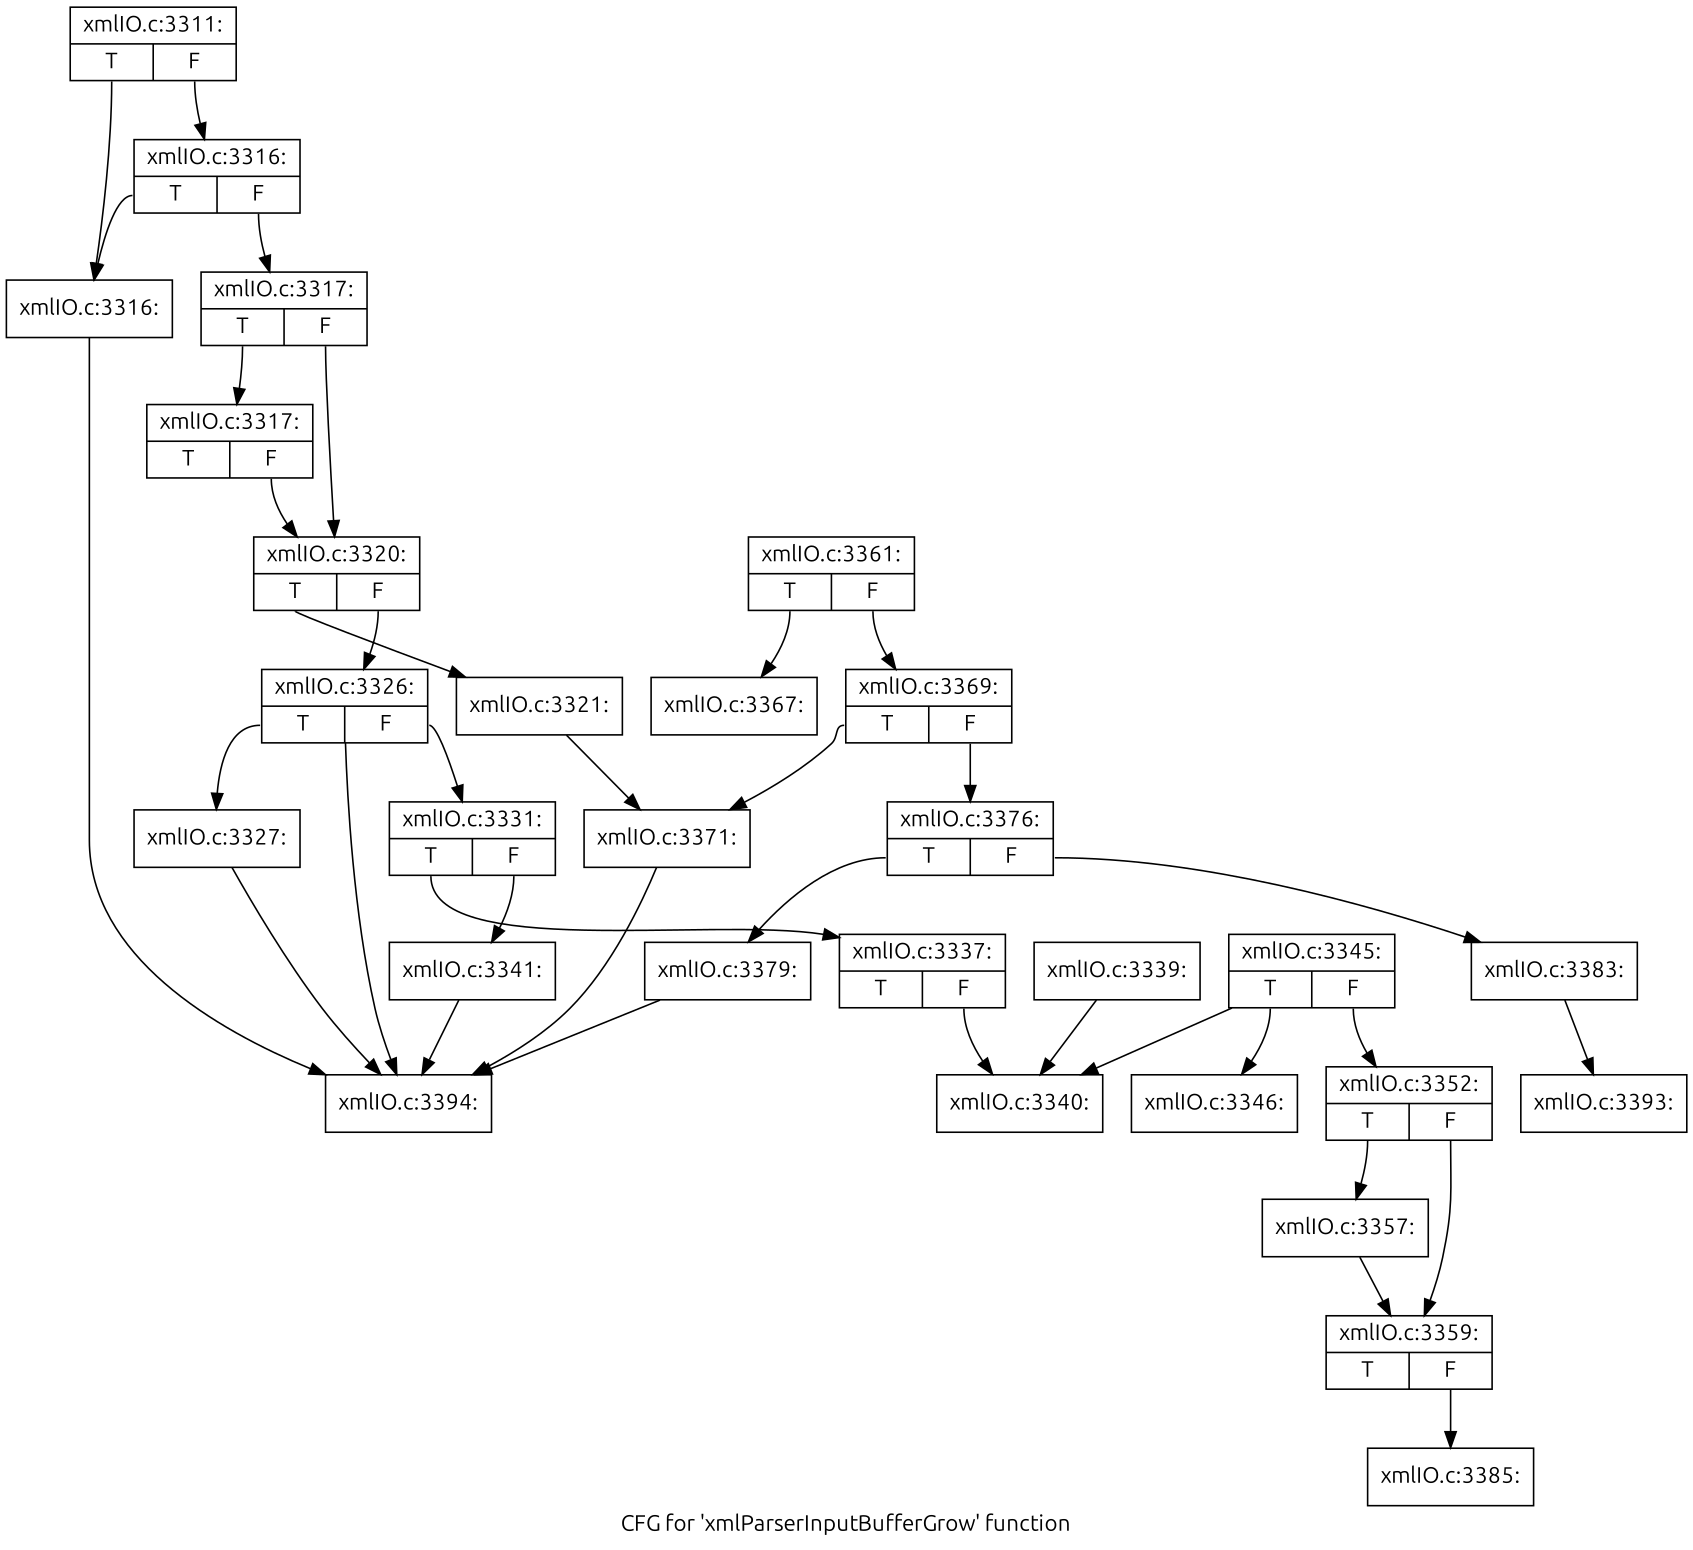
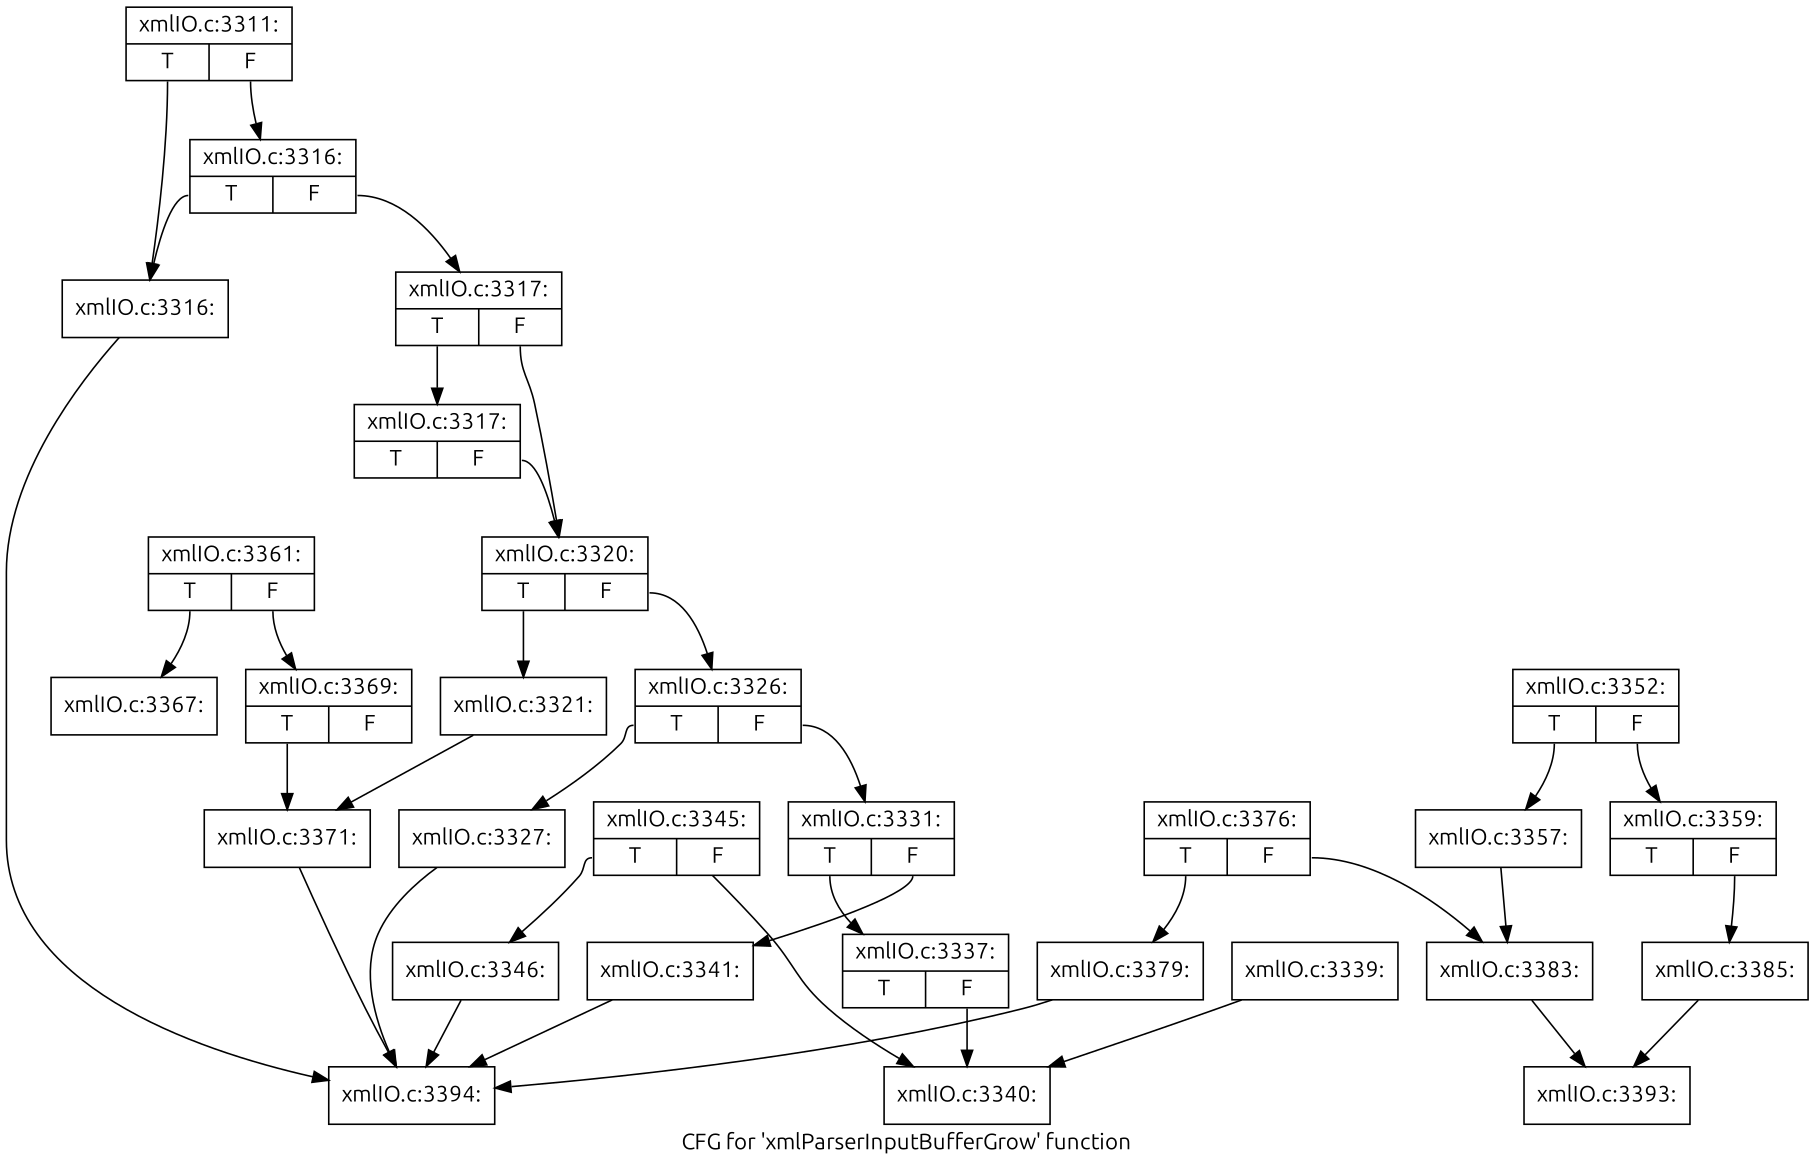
(970, 764) -> none
(357, 903) -> (447, 1026)
none -> (1672, 1027)
(1357, 1032) -> none
(1371, 1279) -> (1503, 897)
